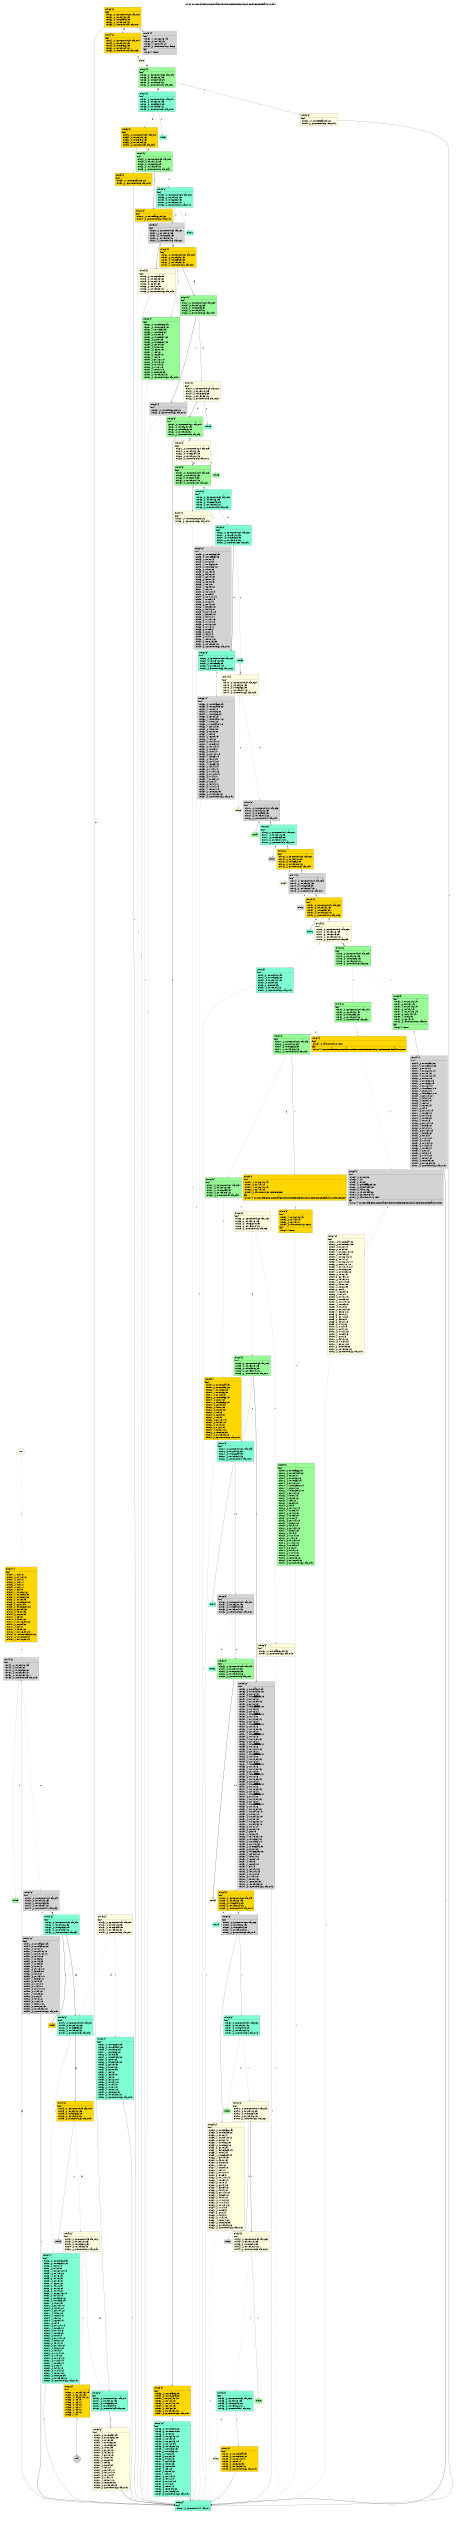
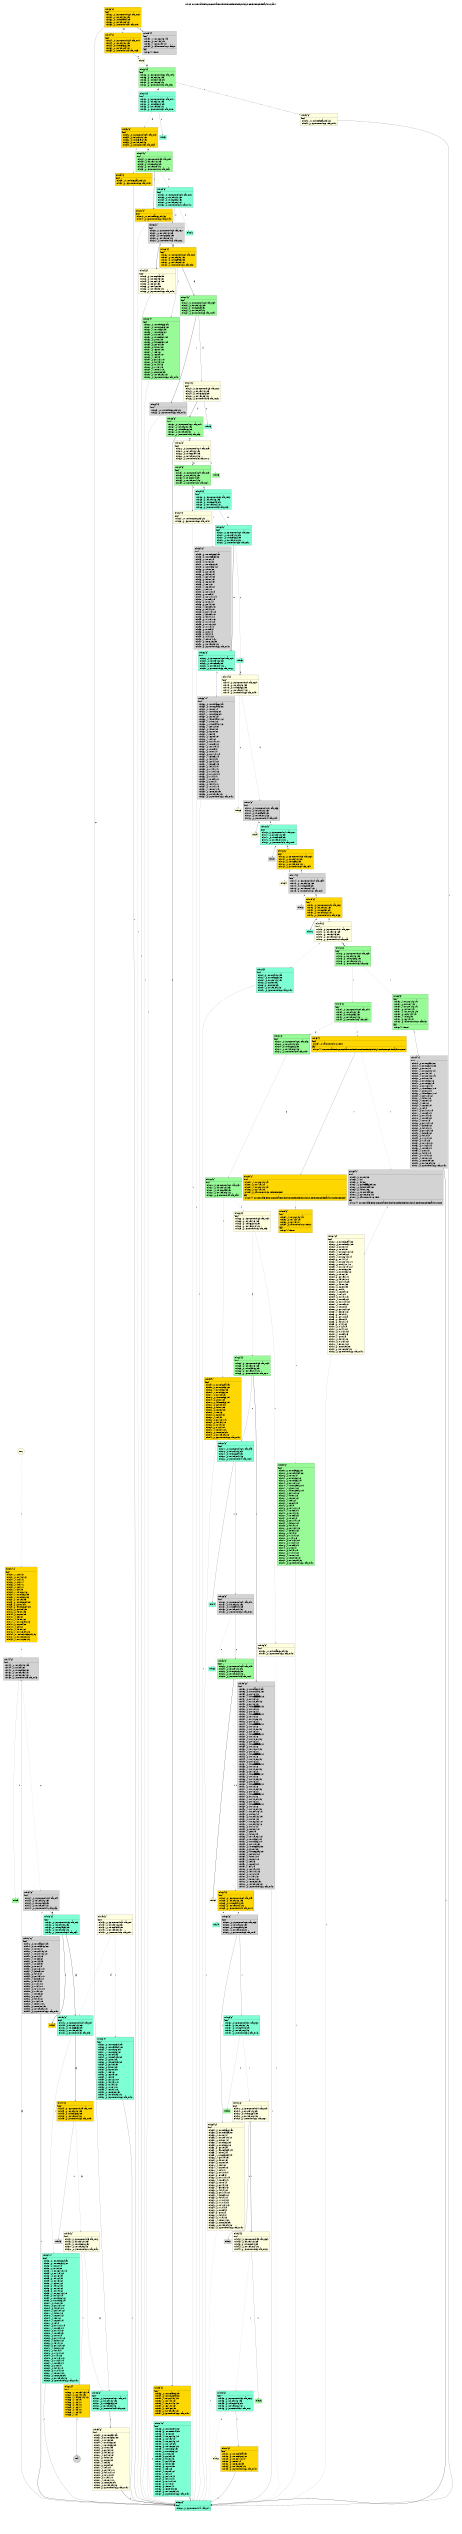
(255, 835) -> (255, 835)
(293, 1114) -> (328, 1113)
(21, 1451) -> (21, 1451)
(172, 2418) -> (149, 2468)
